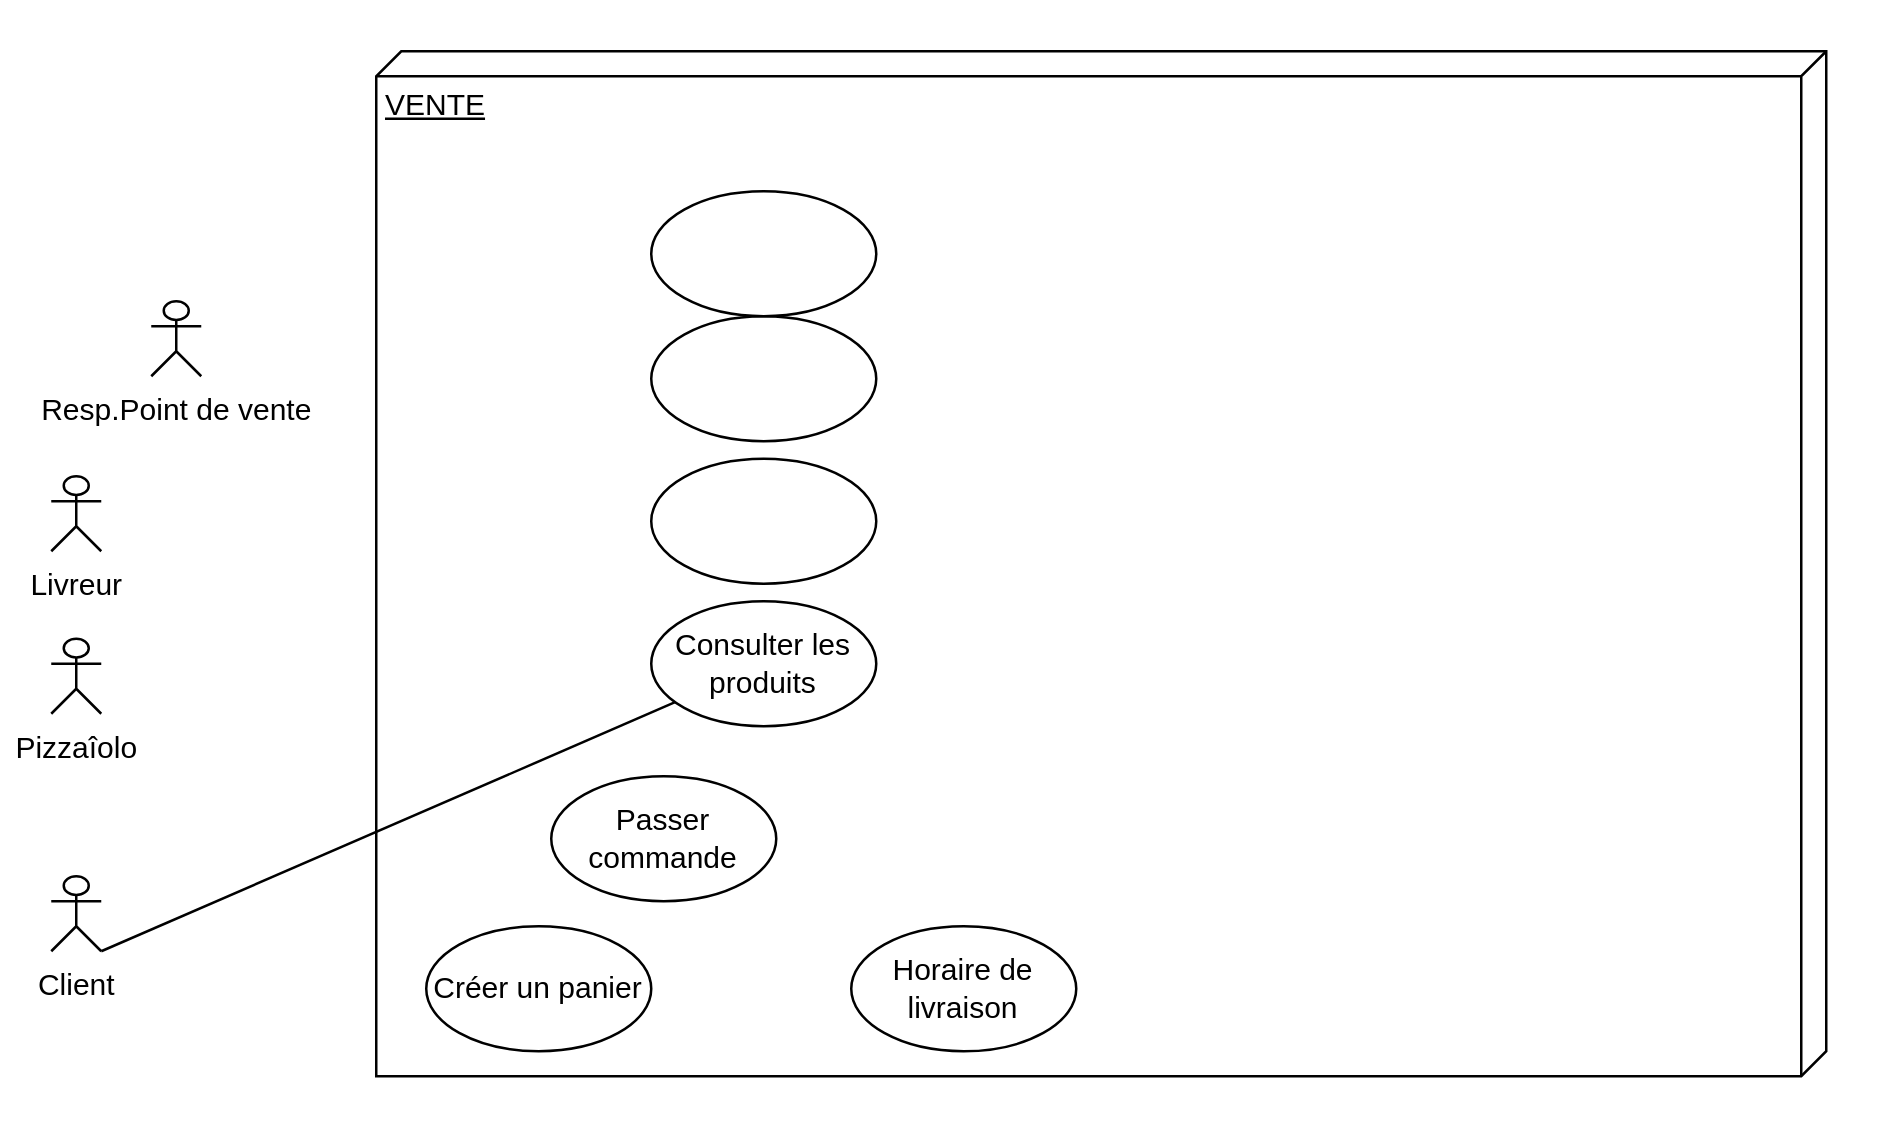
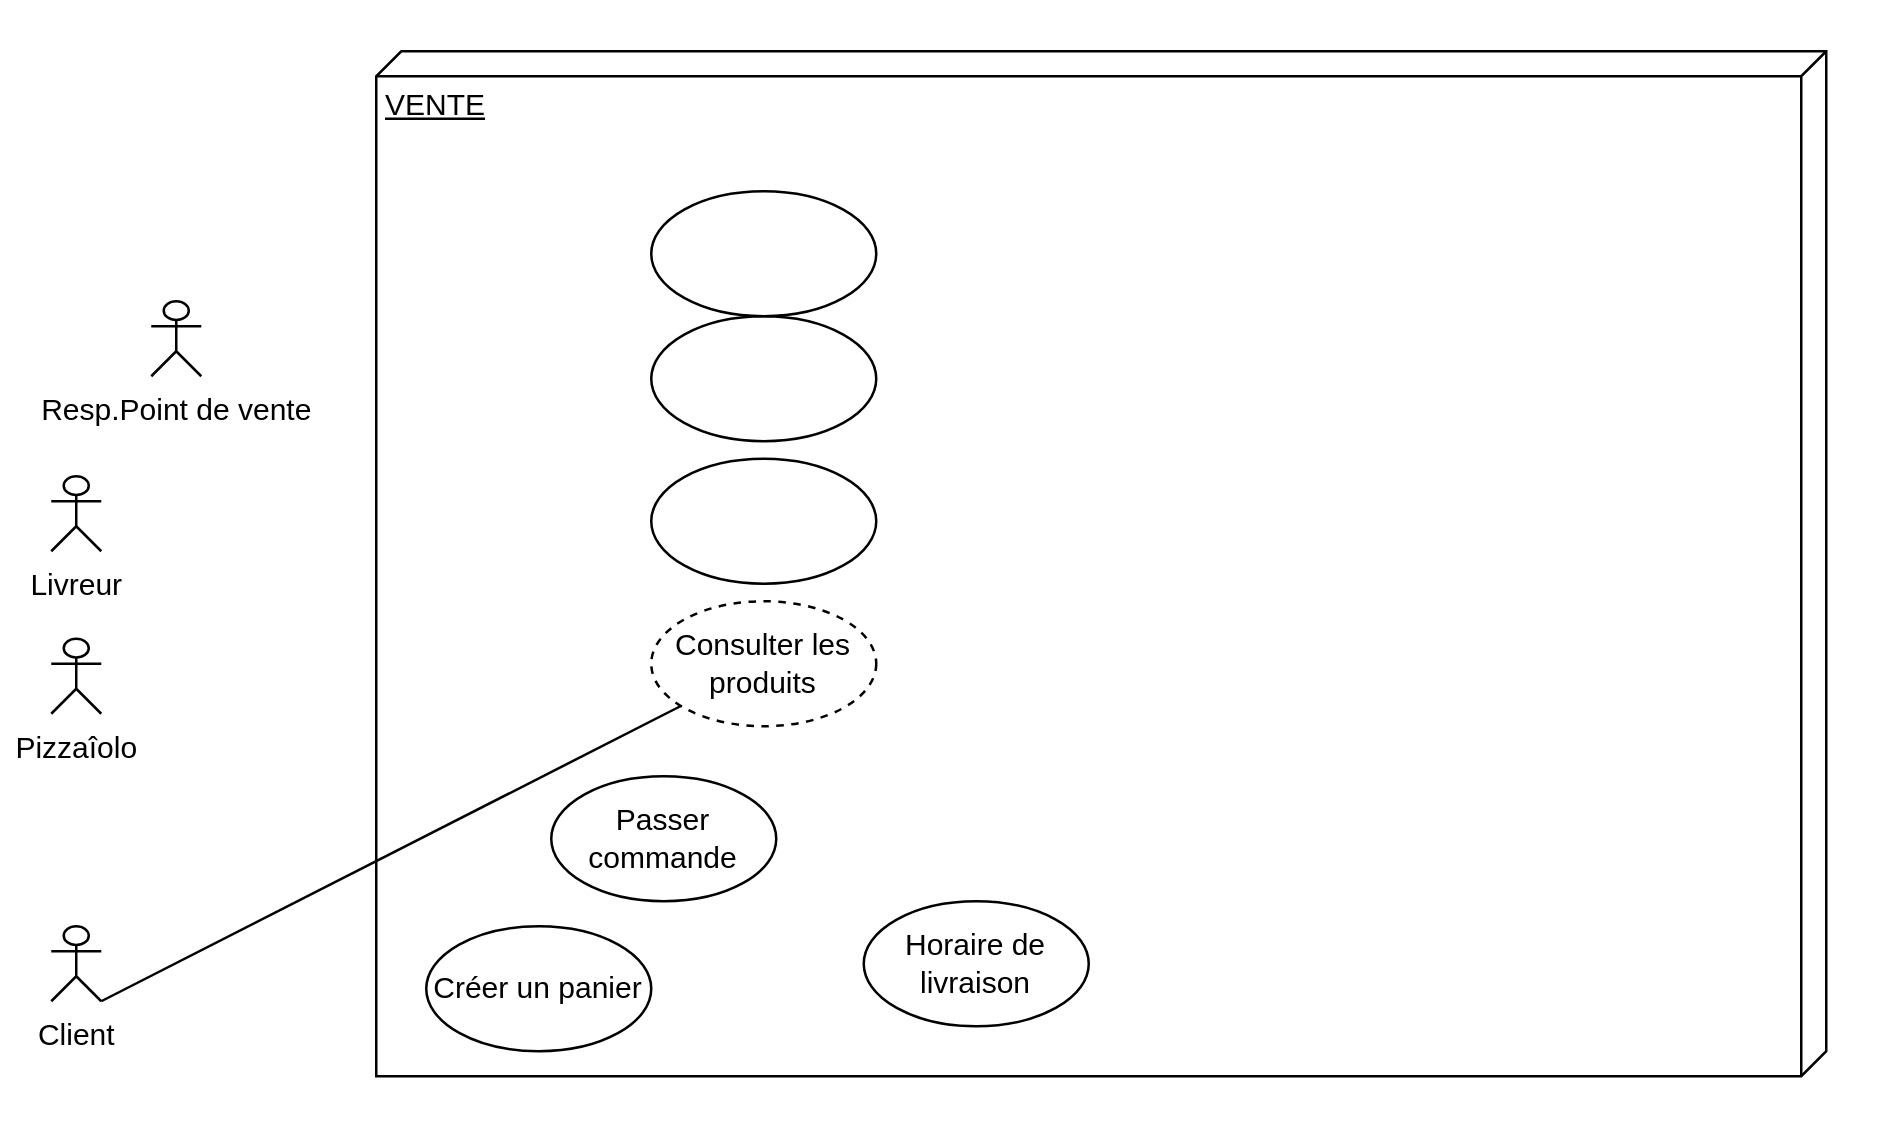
(764, 664) -> (764, 664)
(76, 914) -> (76, 964)
(964, 989) -> (976, 964)
